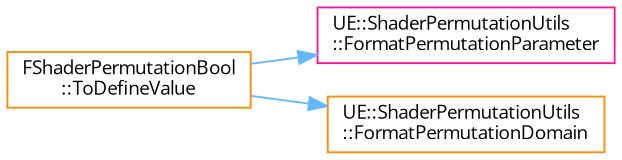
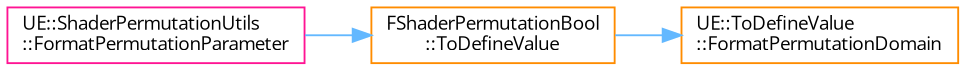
(275, 61) -> (329, 35)
(466, 124) -> (820, 35)
